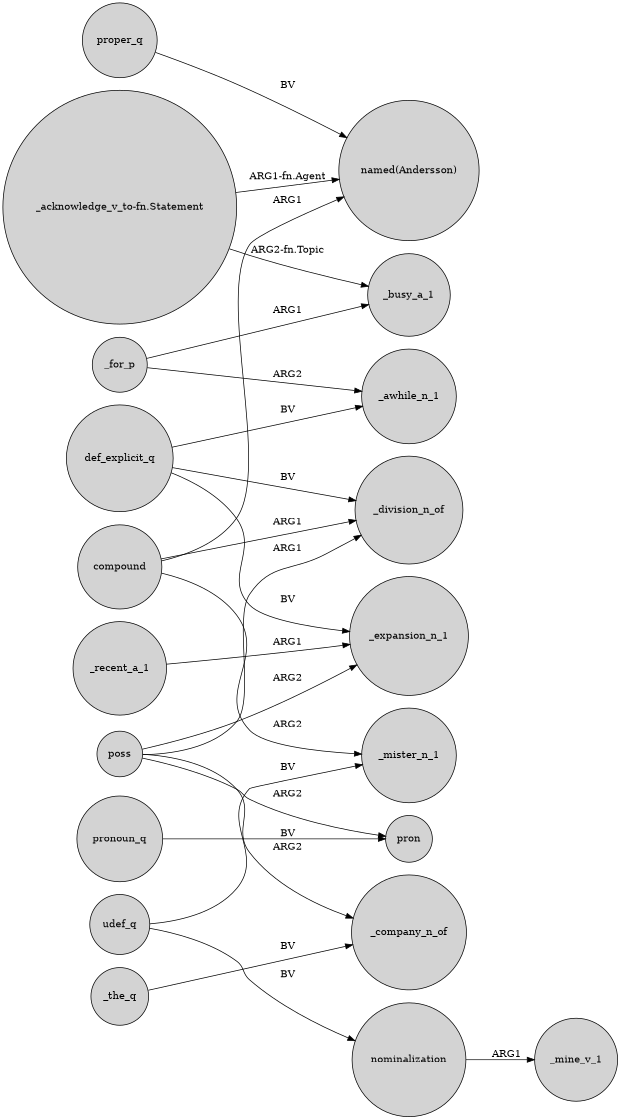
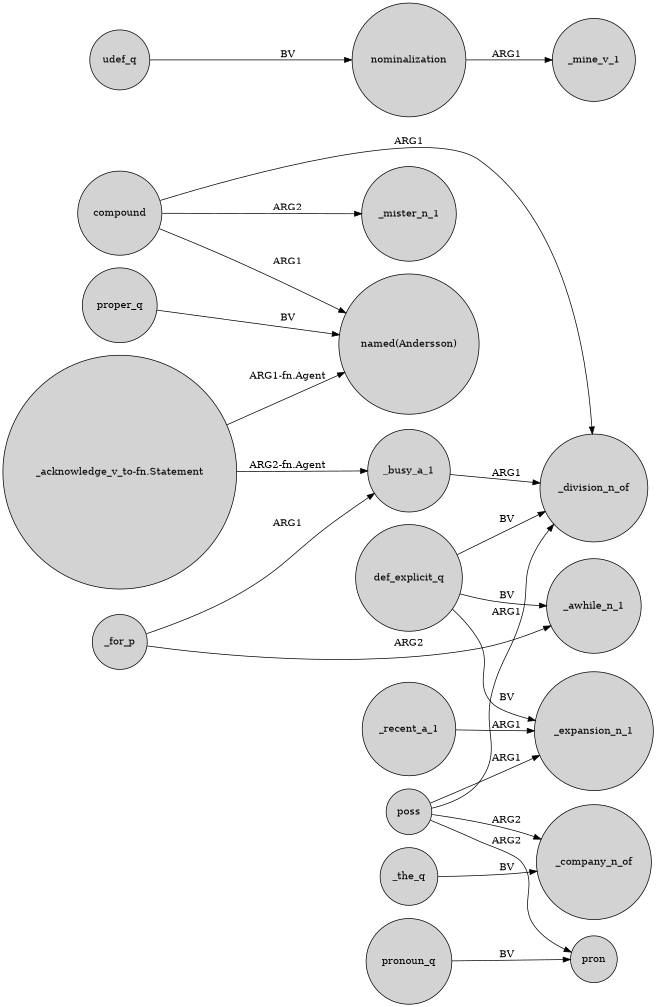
(288, 250) -> (288, 465)
none -> (491, 478)
(288, 678) -> (507, 758)
(239, 817) -> none
